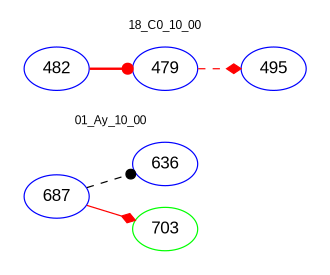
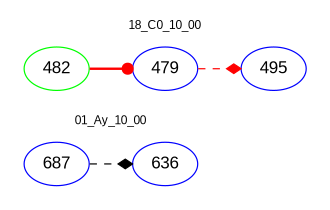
(57, 69) -> (57, 69)
(106, 182) -> (104, 164)
(165, 229) -> none
